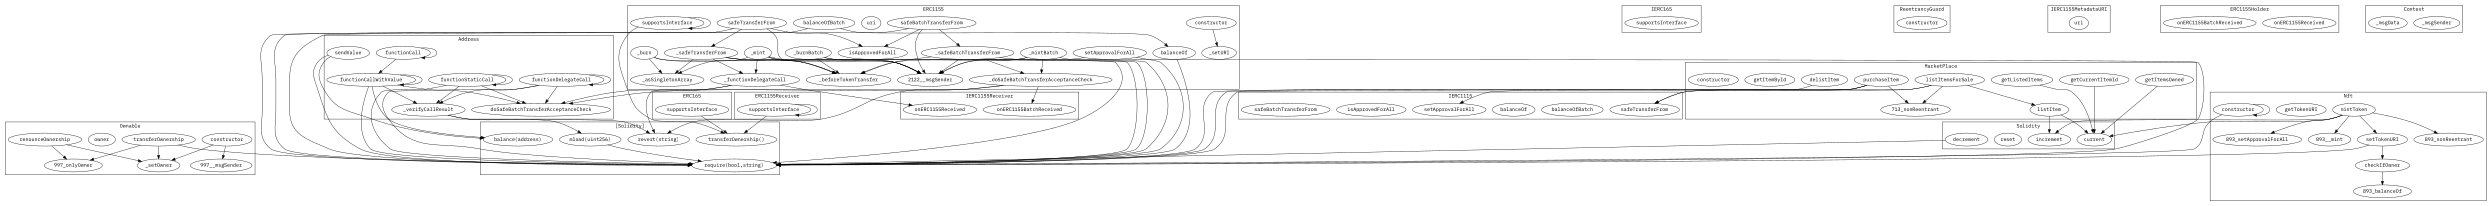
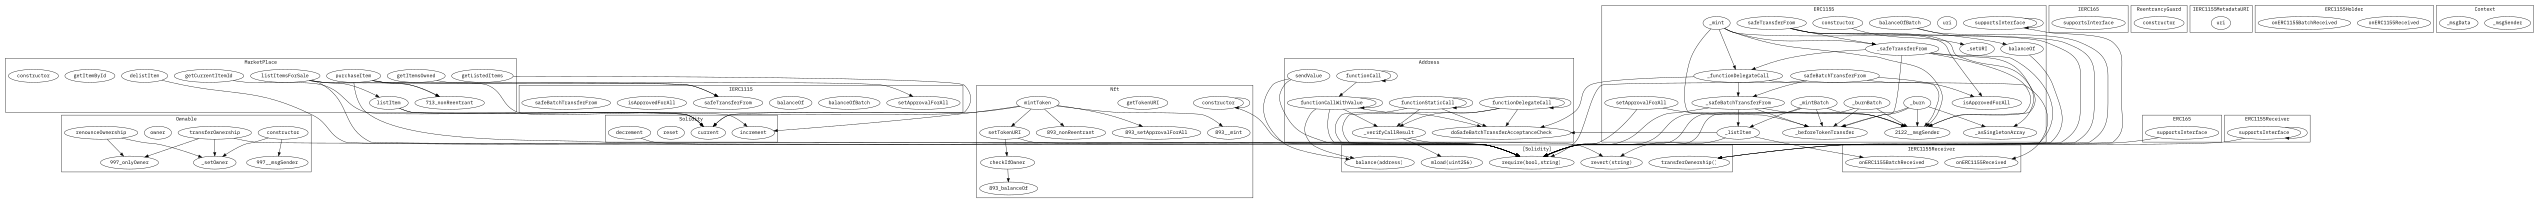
(702, 64) -> (1798, 41)
(1041, 80) -> (1738, 133)
(649, 95) -> (1738, 88)
(653, 154) -> (1711, 116)
